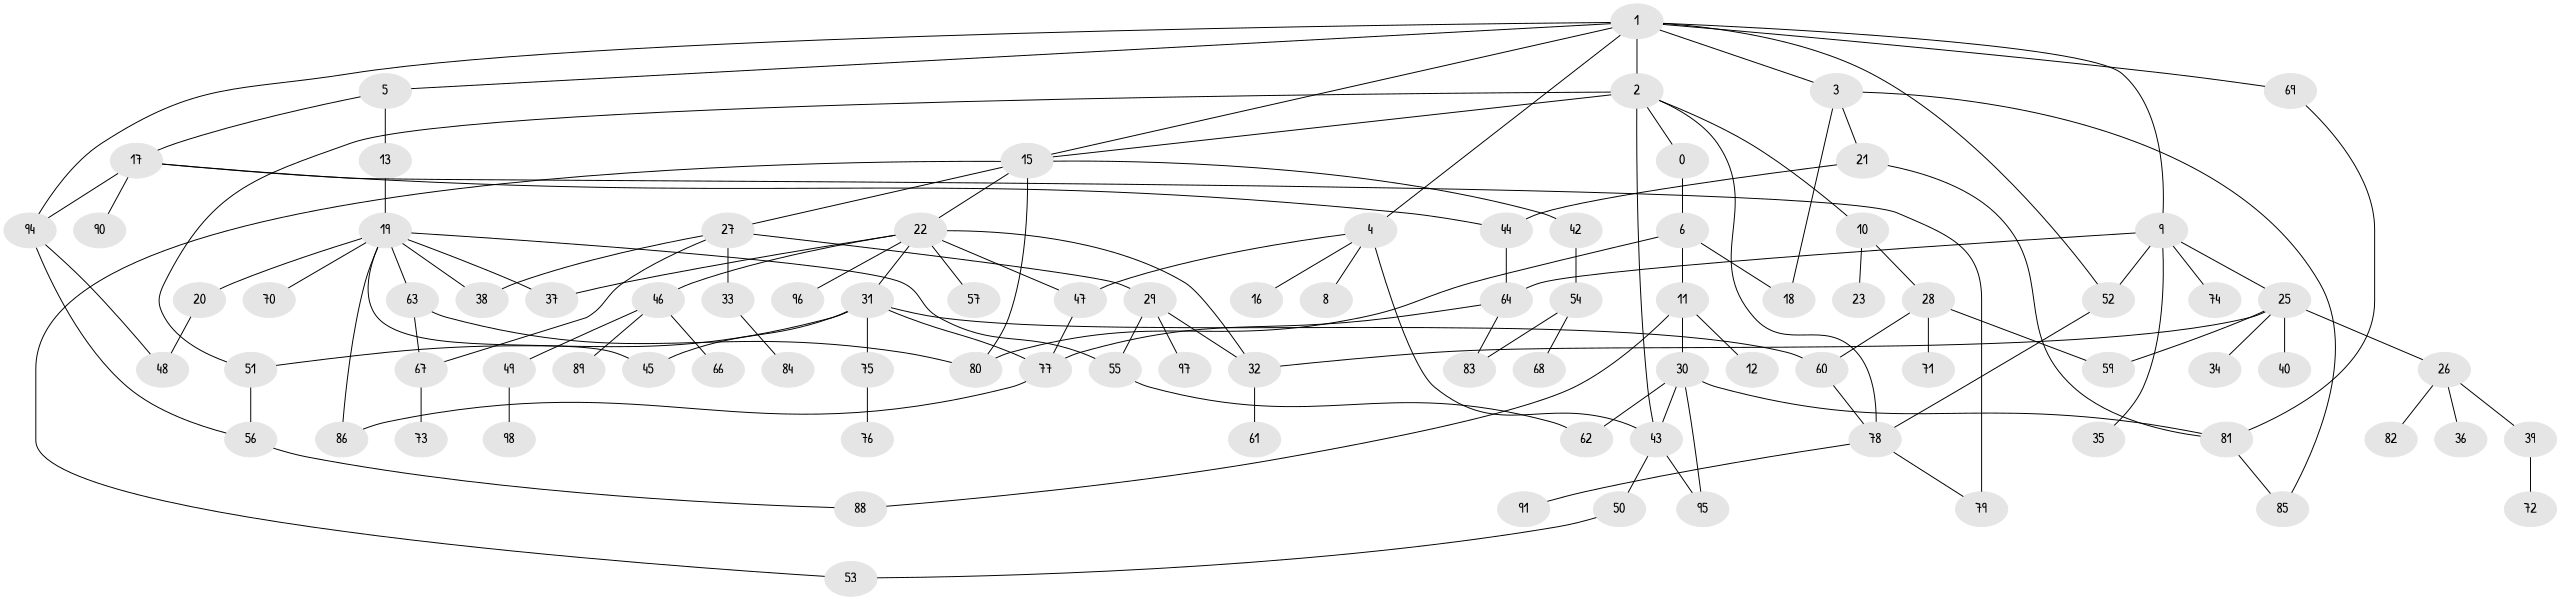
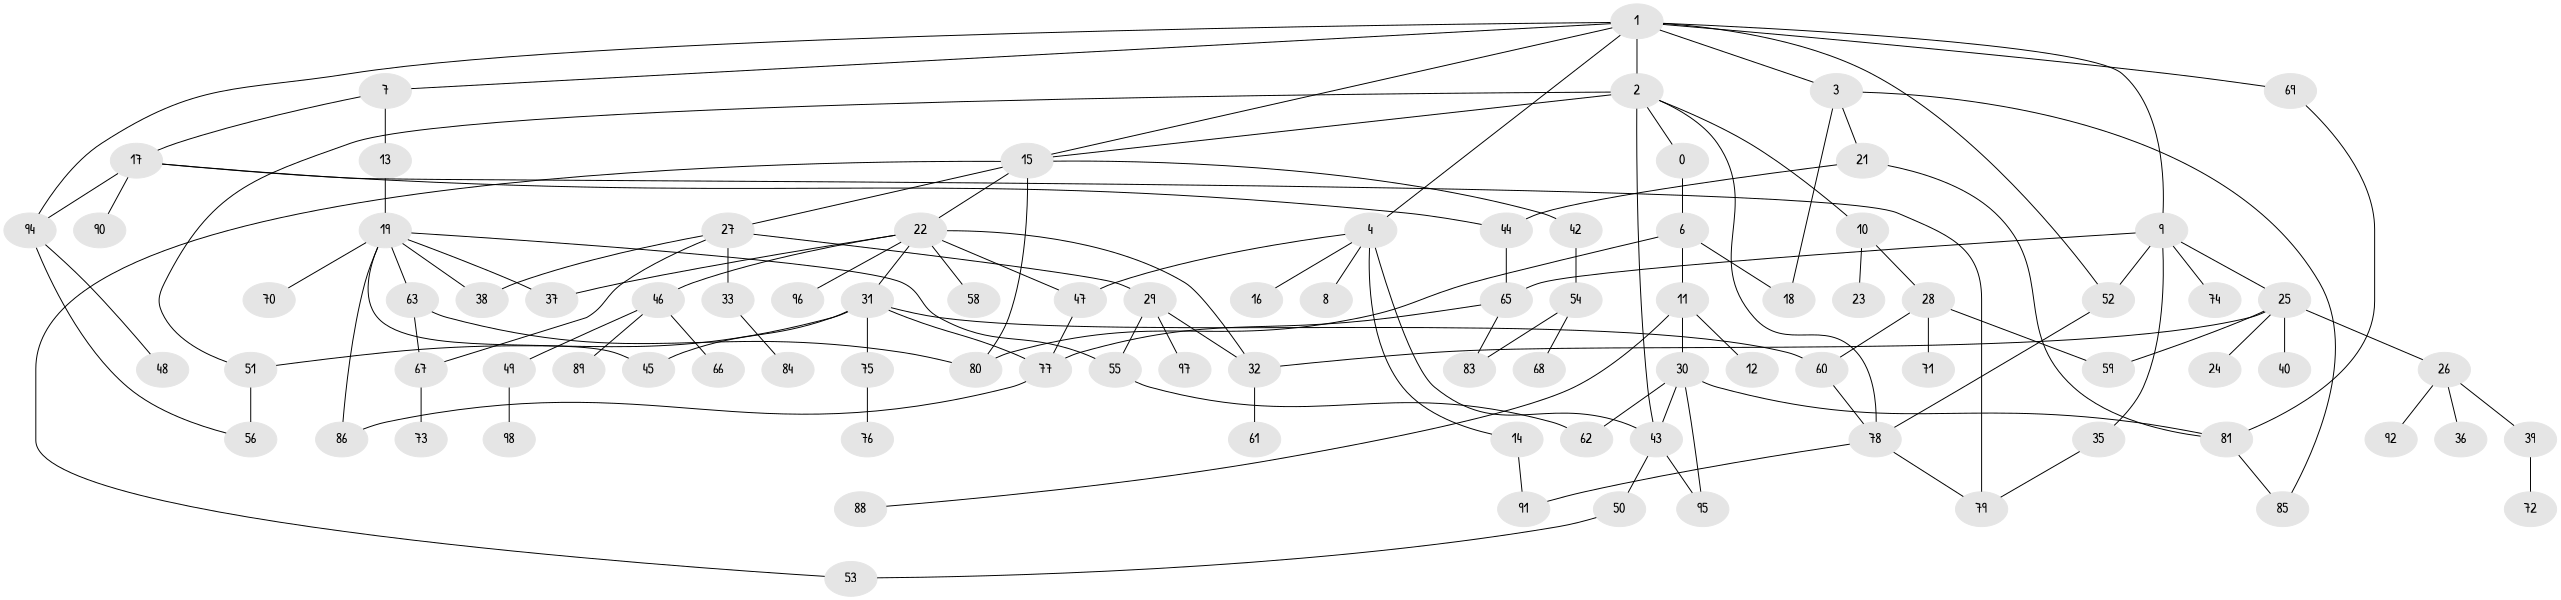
(385, 91) -> (385, 91)
(199, 300) -> none
(974, 300) -> (974, 300)
(1506, 300) -> (1506, 300)
(2215, 370) -> (2215, 370)
none -> (1517, 439)
(2391, 439) -> (2391, 439)
none -> (2040, 474)
(552, 490) -> none
